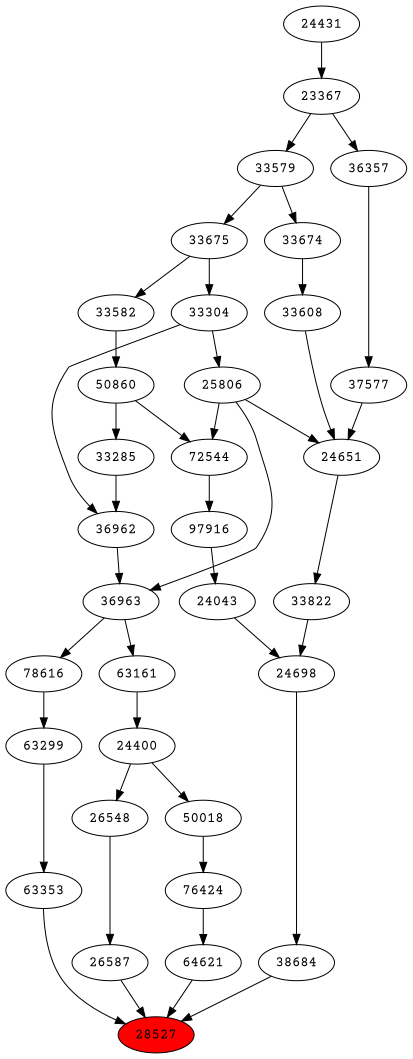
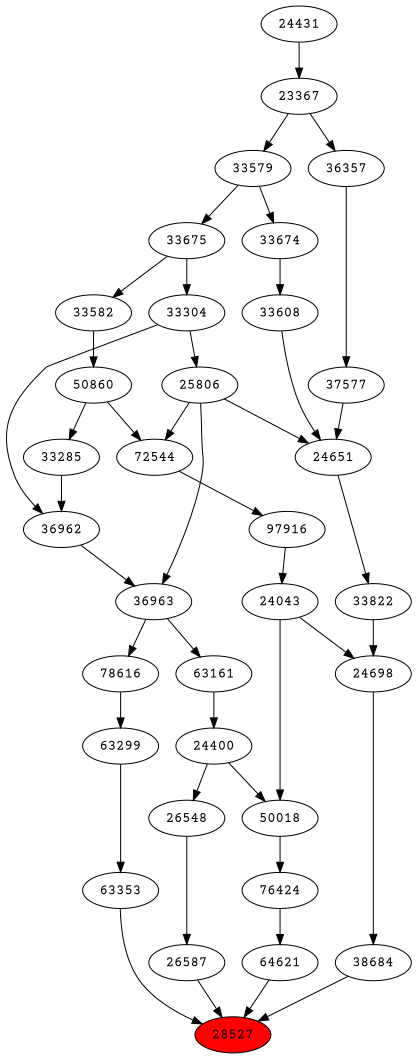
none -> (280, 705)
